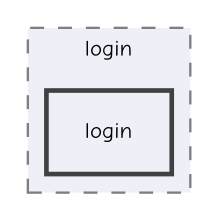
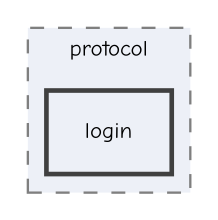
(109, 50) -> (109, 50)
